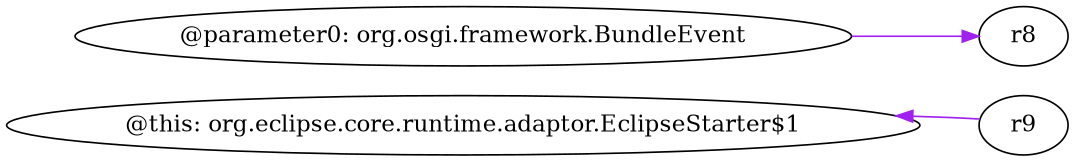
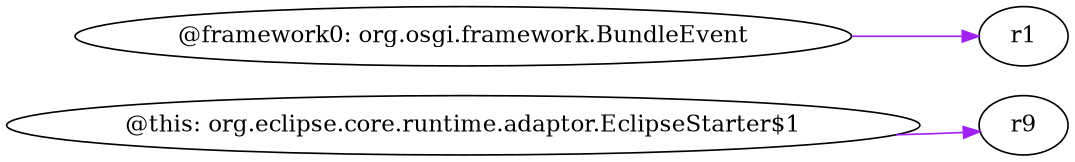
(463, 36) -> (463, 36)
(1024, 36) -> (1024, 36)
(946, 117) -> (930, 134)
